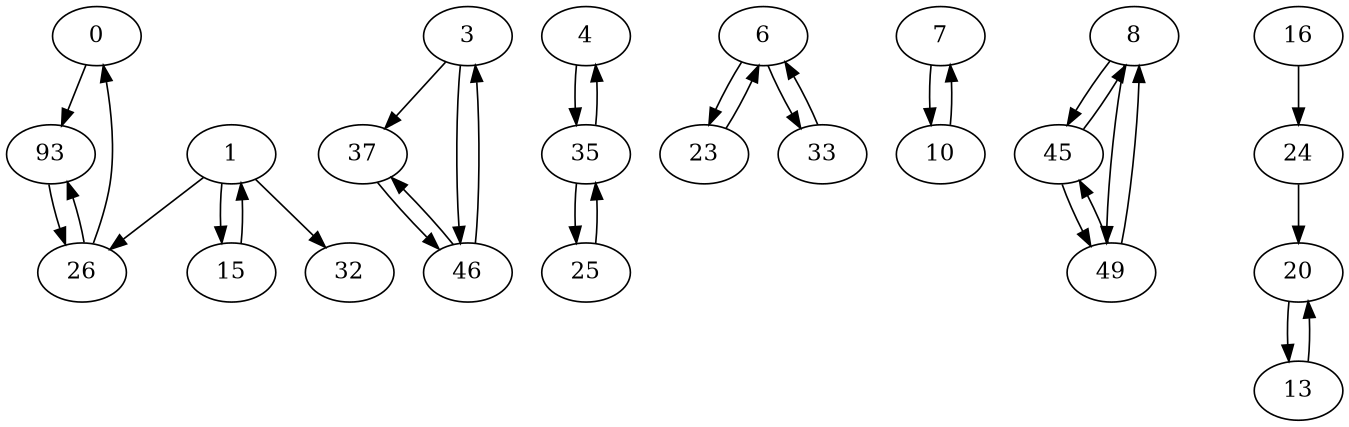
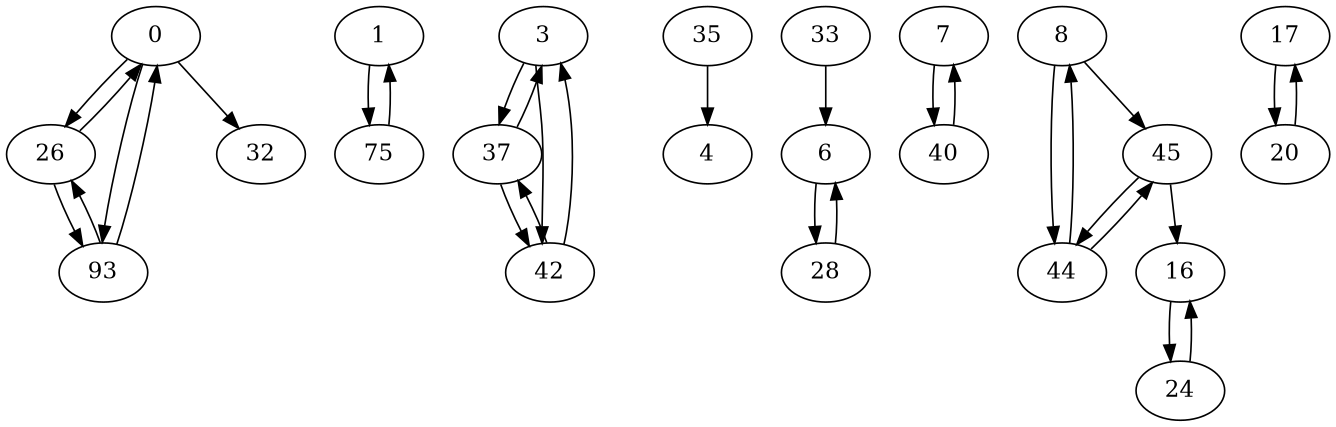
(575, 87) -> none
(779, 90) -> none
none -> (528, 105)
(1101, 105) -> (1173, 205)
(704, 154) -> (826, 273)
(941, 154) -> (944, 154)
none -> (139, 164)
(1299, 205) -> (1191, 340)
(163, 208) -> (101, 86)
(285, 208) -> (203, 89)
(231, 273) -> (379, 154)
(468, 273) -> (550, 273)
(586, 273) -> none
(1111, 273) -> (1062, 273)
(1299, 391) -> (1285, 36)
